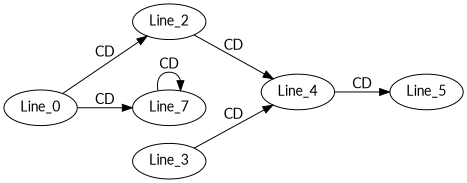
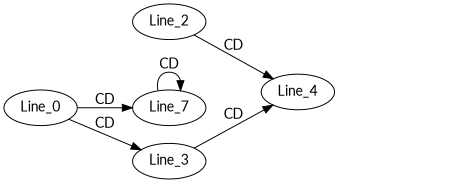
(101, 68) -> (100, 133)
(427, 92) -> none
